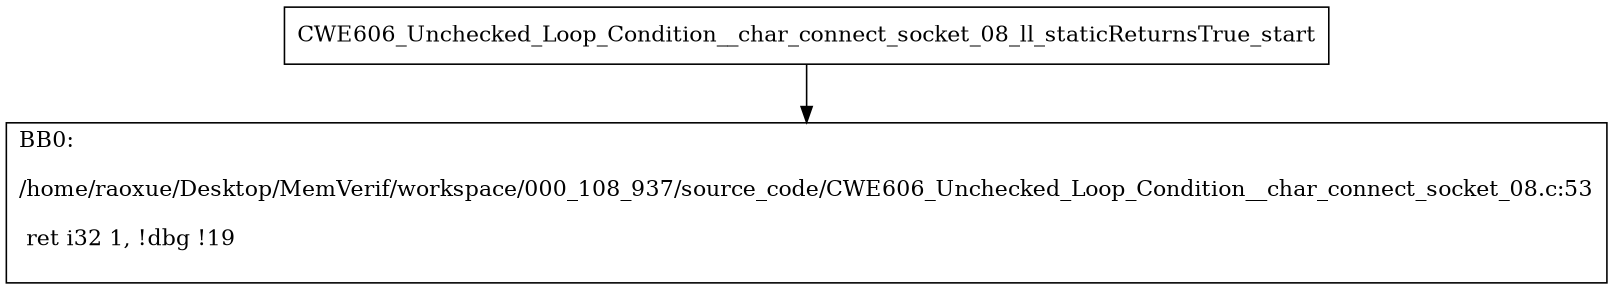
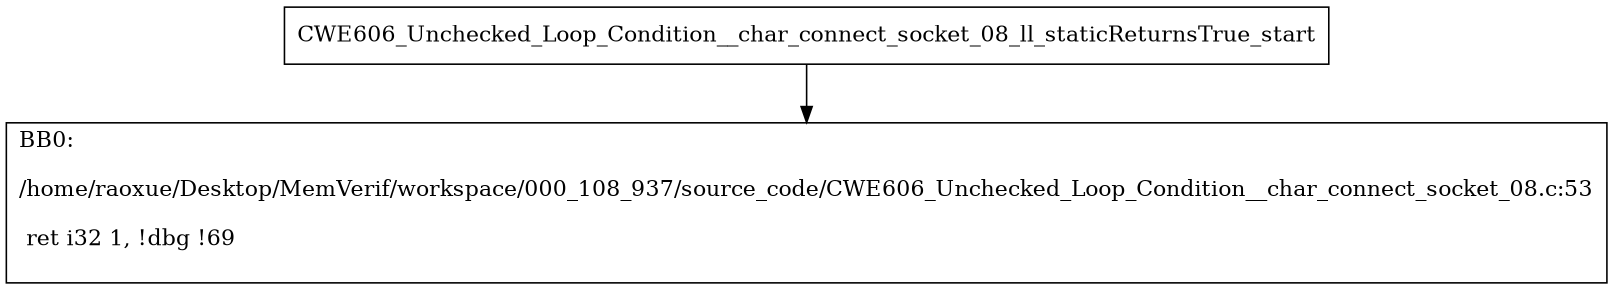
(128, 239) -> (128, 239)
